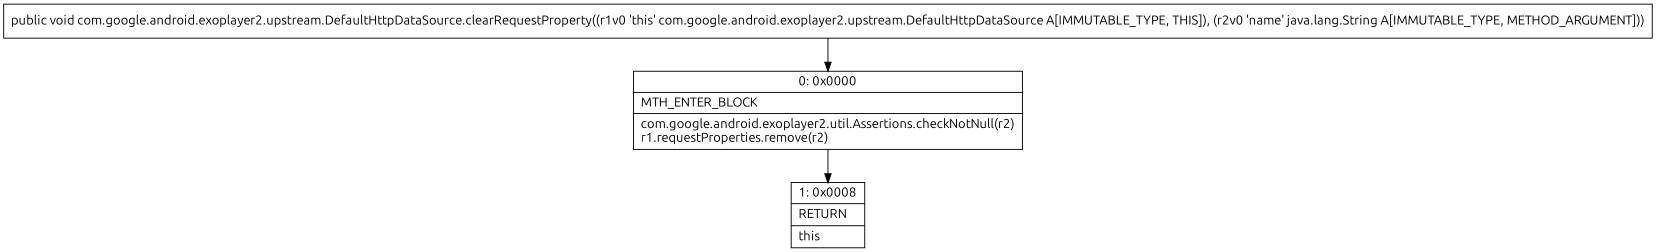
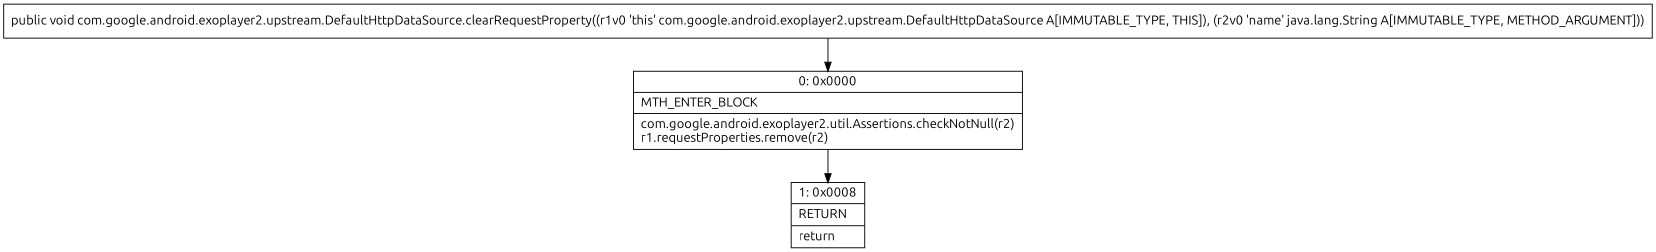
(810, 236) -> (817, 236)
